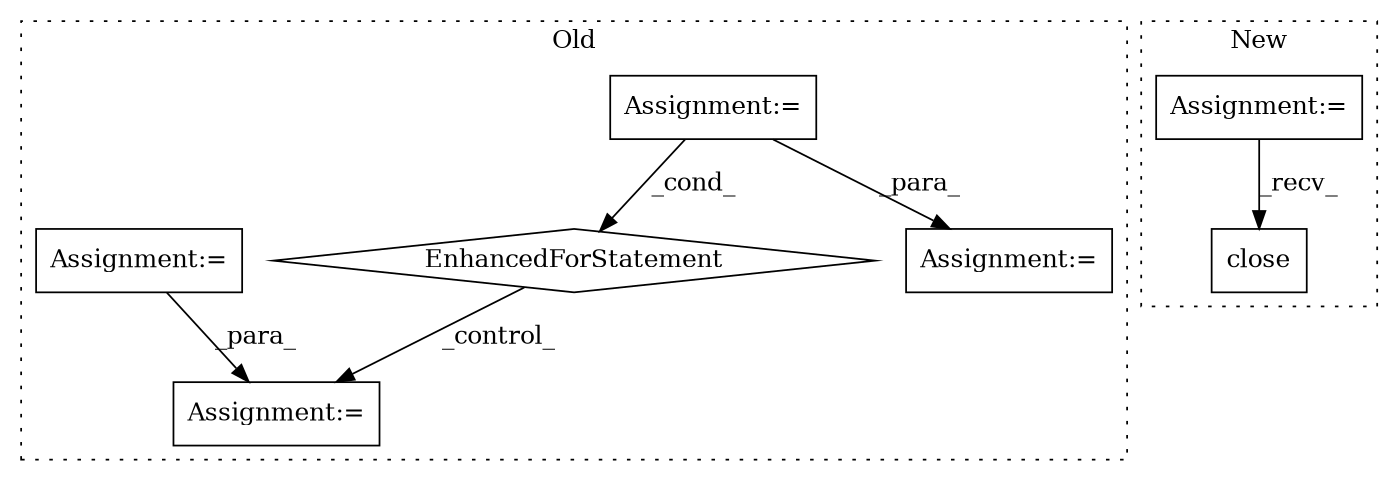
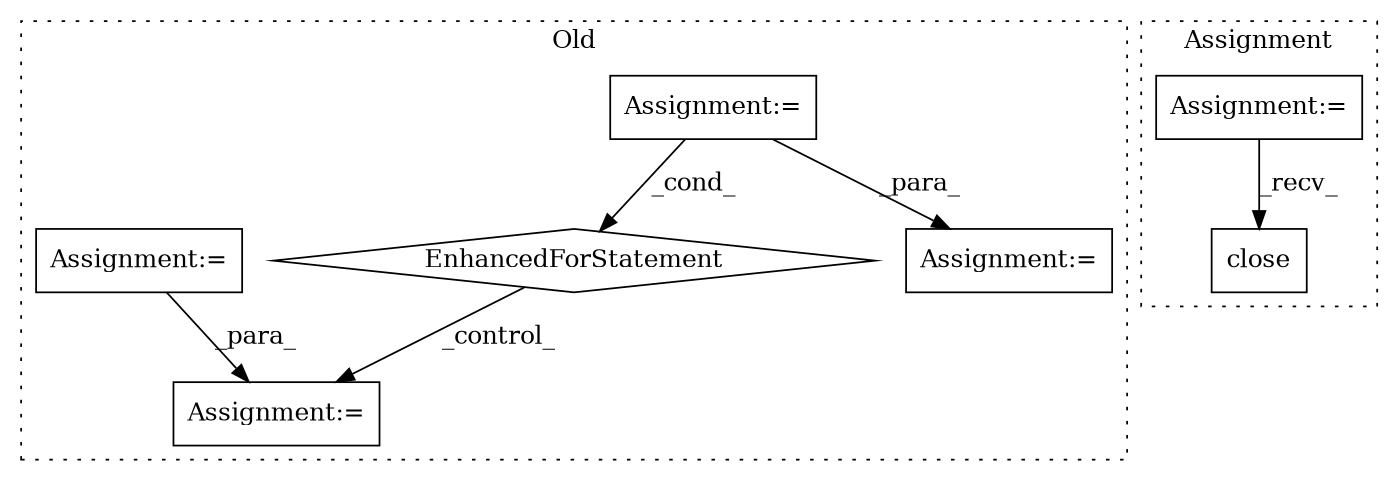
(1259, 41) -> (1259, 41)
